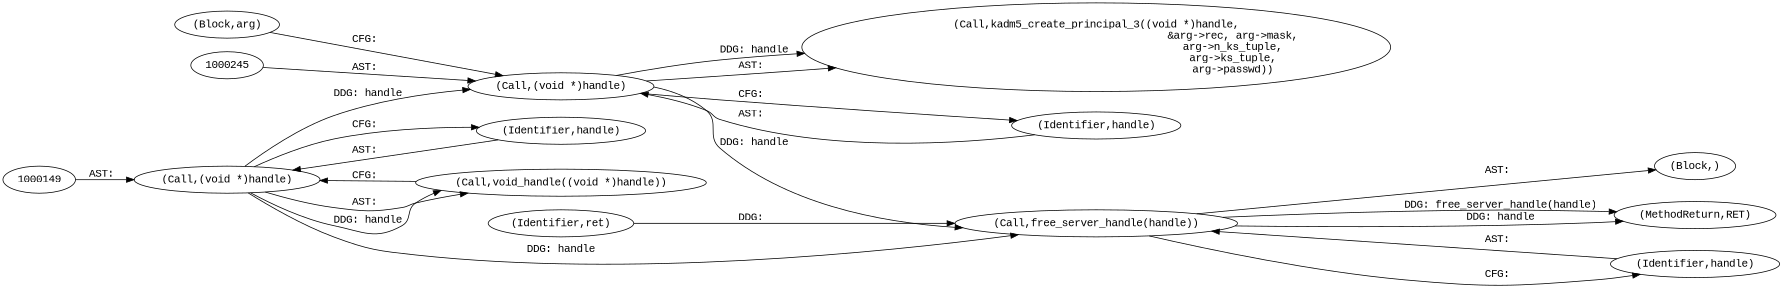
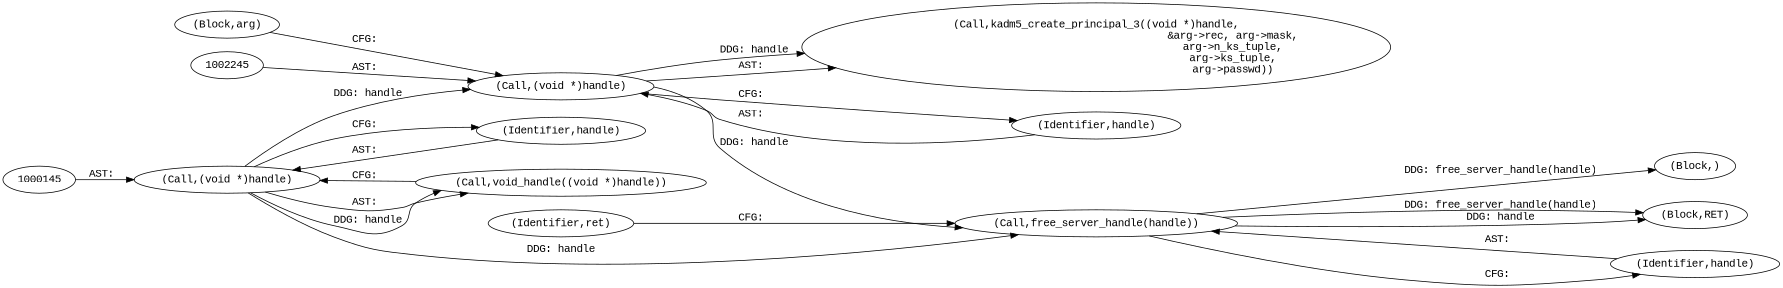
(227, 65) -> (227, 65)
(1501, 170) -> (1501, 170)
(39, 180) -> (39, 180)
(1695, 215) -> (1695, 215)
(754, 218) -> (754, 218)
